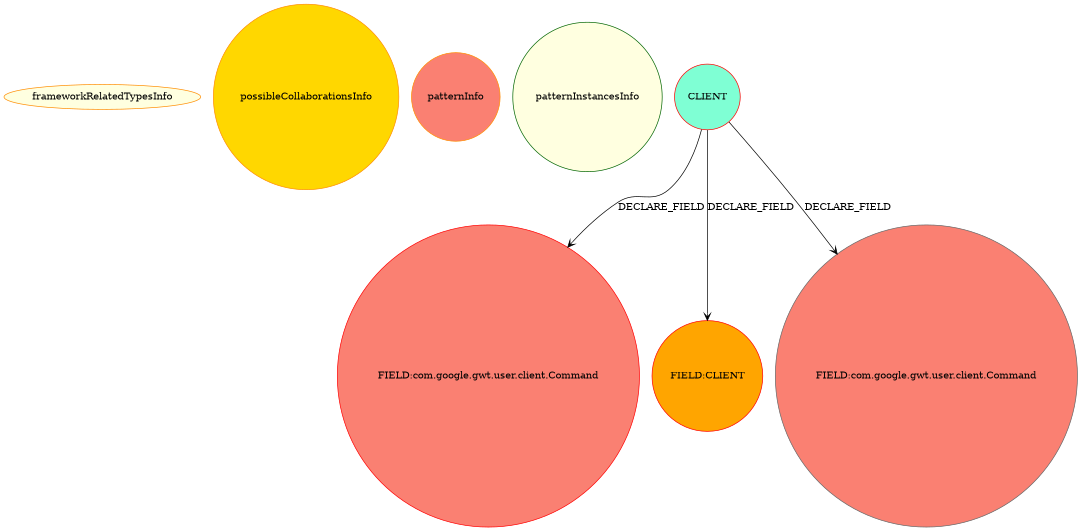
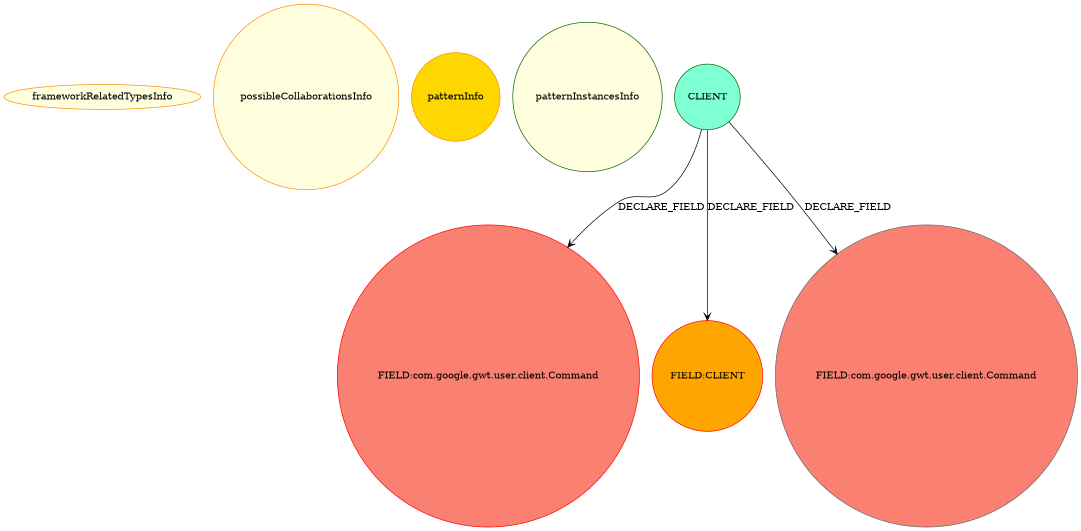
(306, 97) -> (306, 97)
(456, 97) -> (456, 97)
(707, 97) -> (707, 97)
